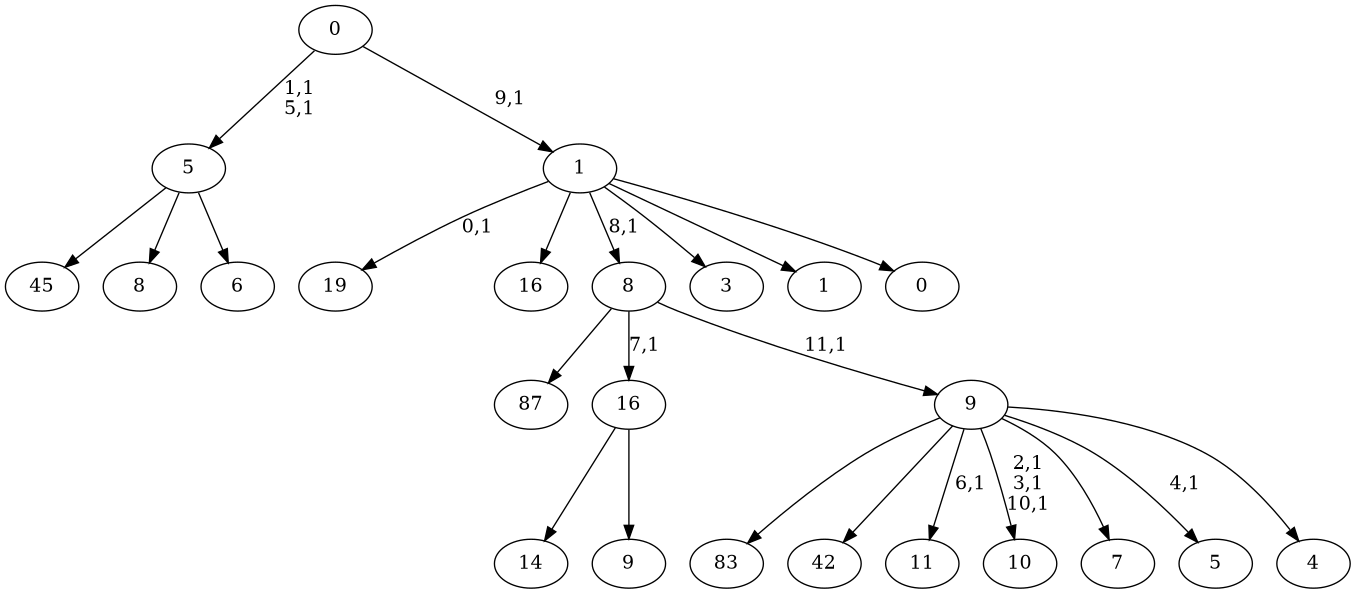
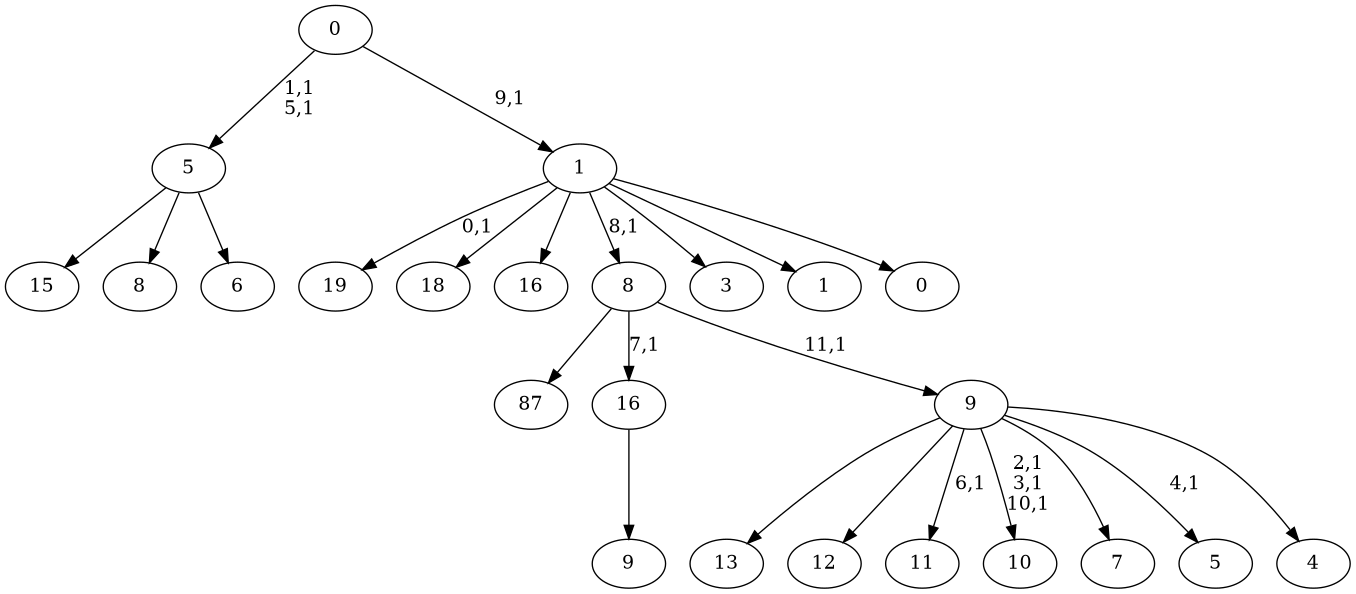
(42, 287) -> (42, 287)
none -> (433, 287)
(531, 564) -> none
(727, 564) -> (727, 564)
(825, 564) -> (825, 564)
